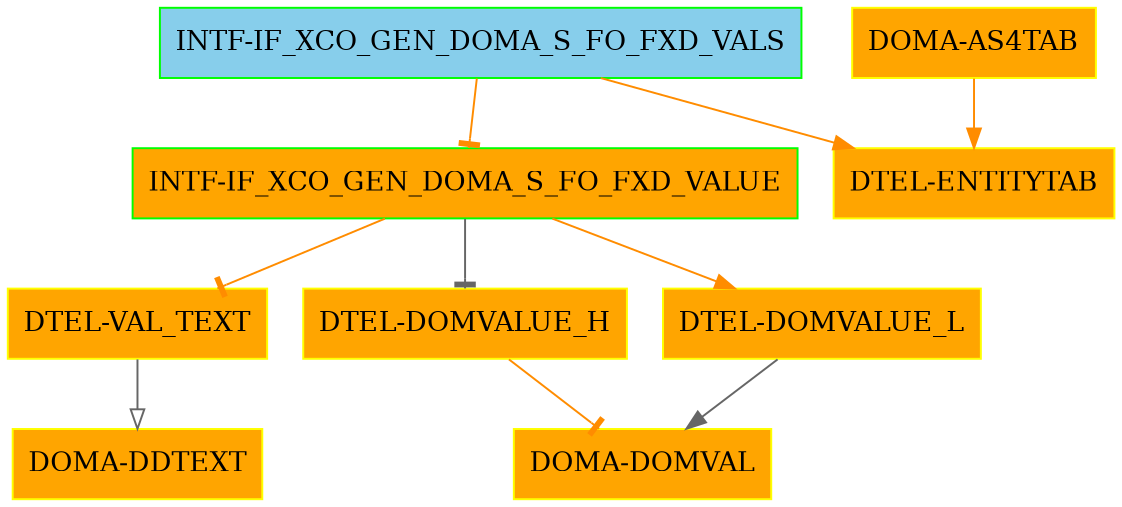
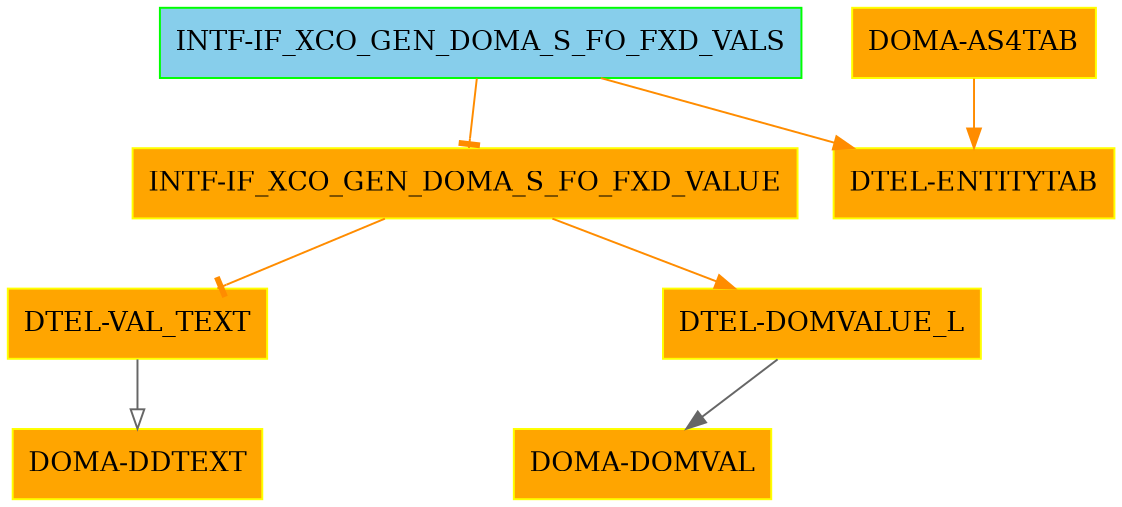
(465, 183) -> (465, 183)
(465, 324) -> none
